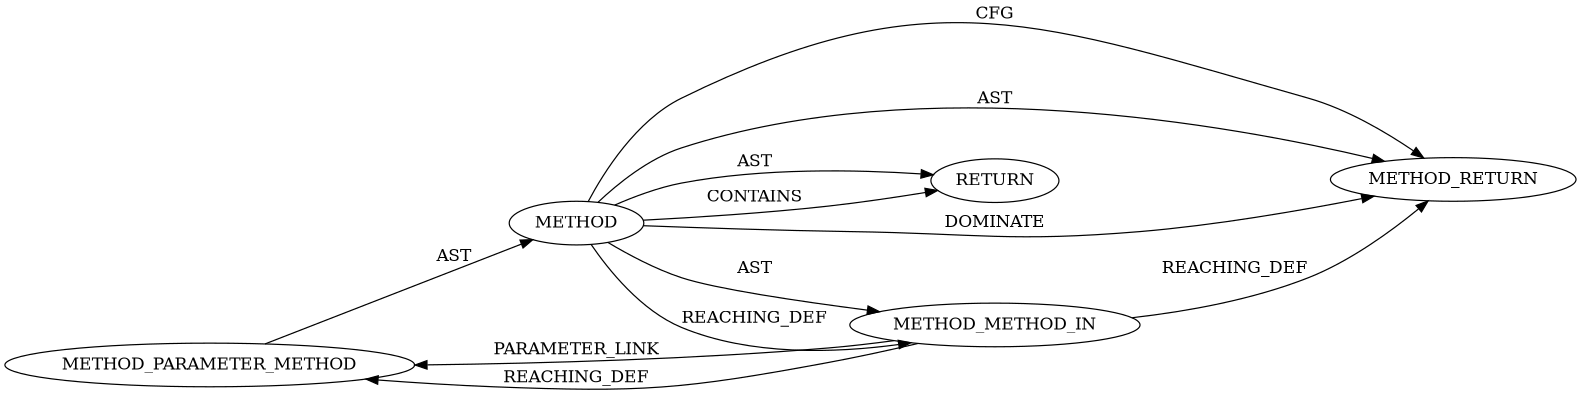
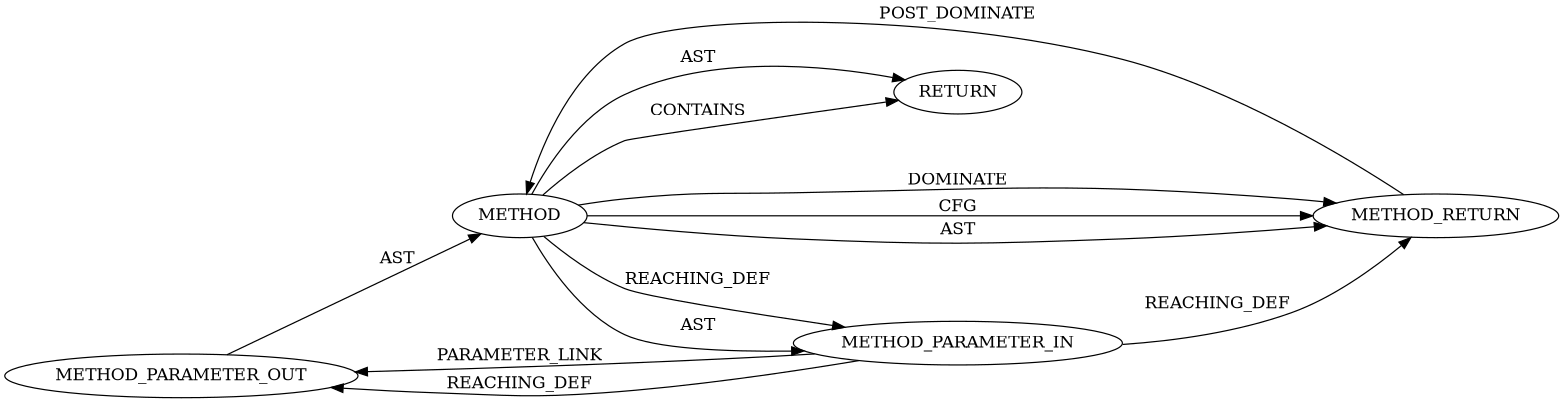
none -> (945, 30)
(995, 325) -> (958, 343)
(210, 365) -> (181, 376)
